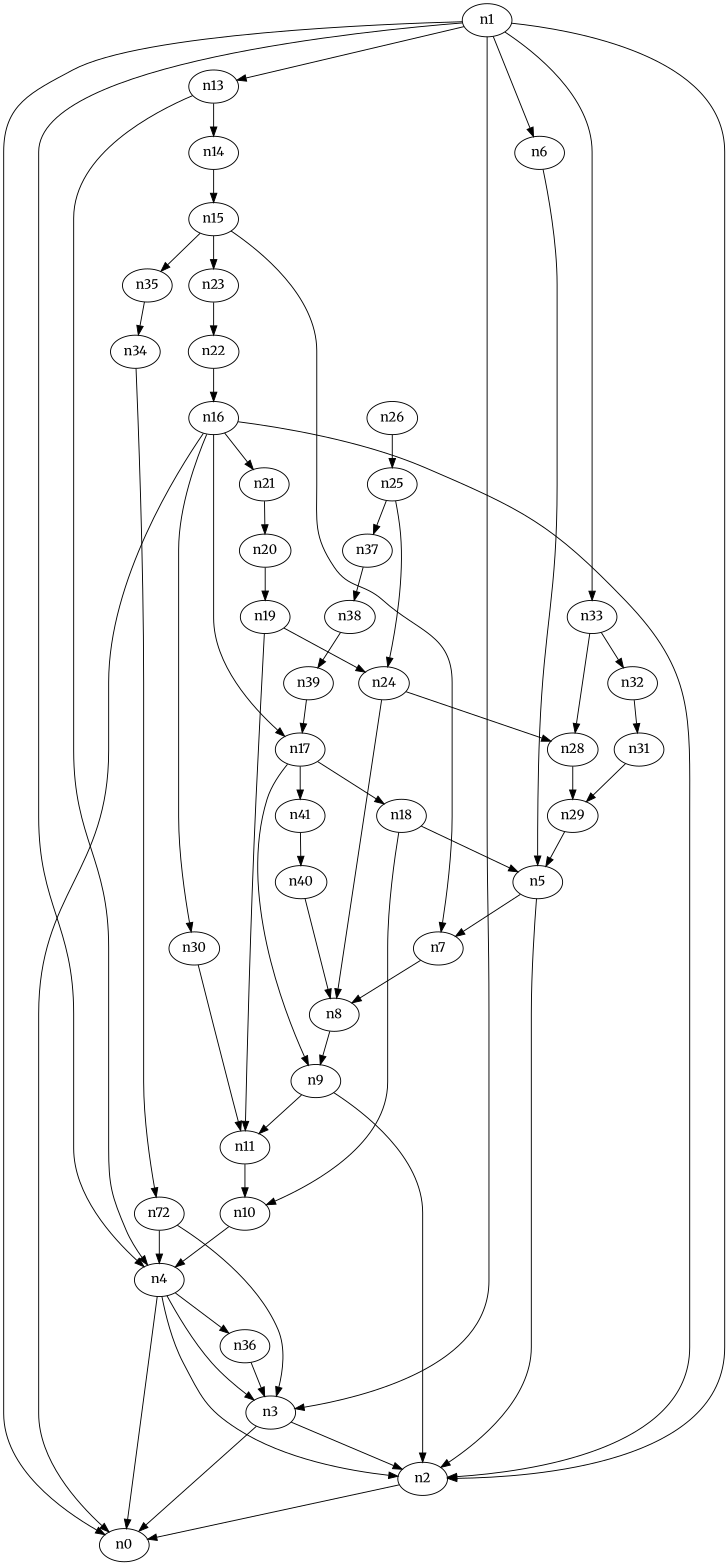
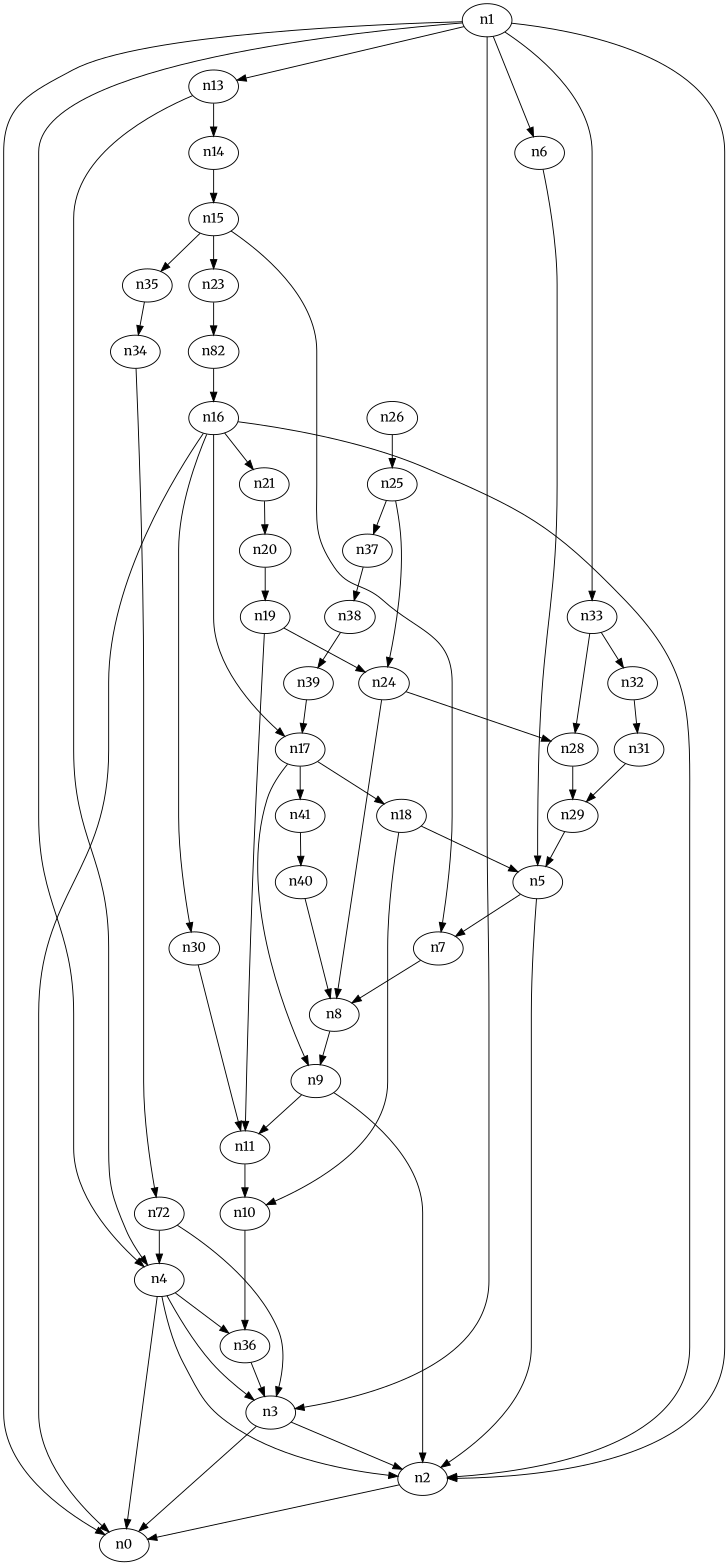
(214, 352) -> (214, 352)
(211, 1241) -> (245, 1271)
